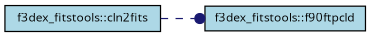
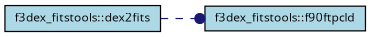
(83, 19) -> (83, 19)
